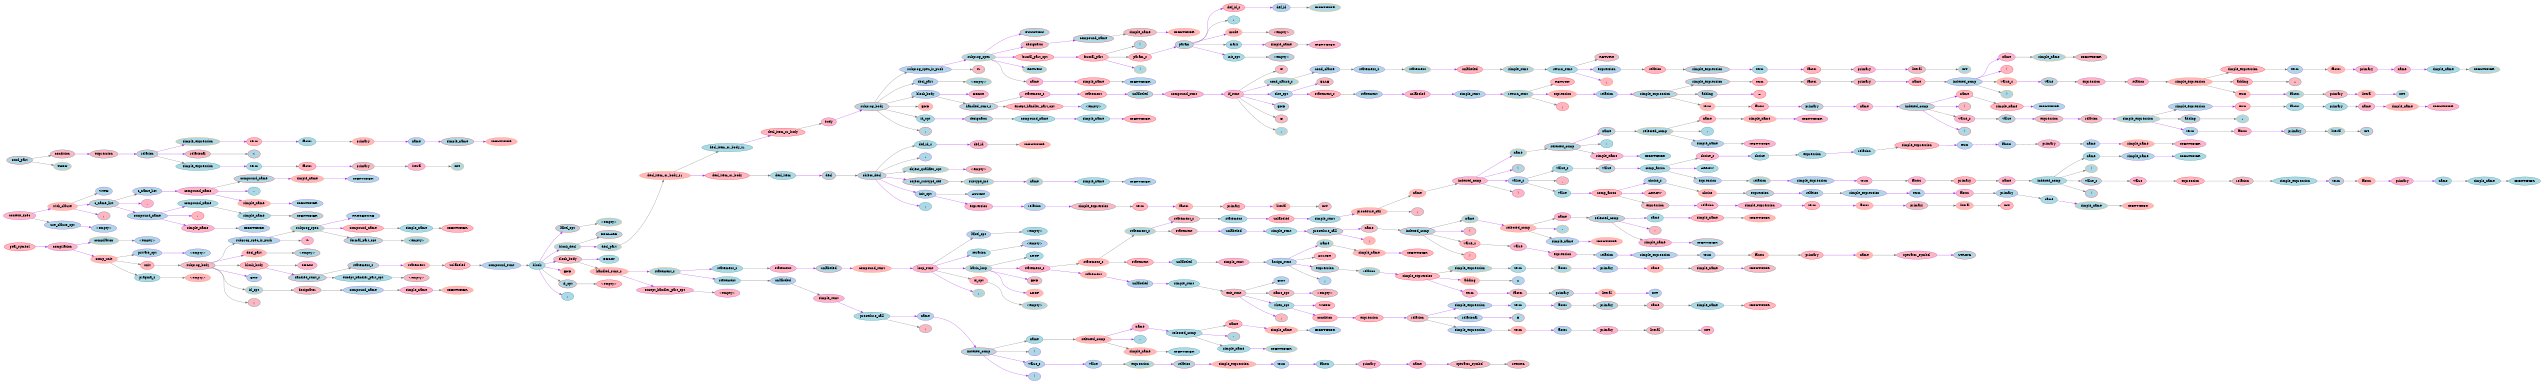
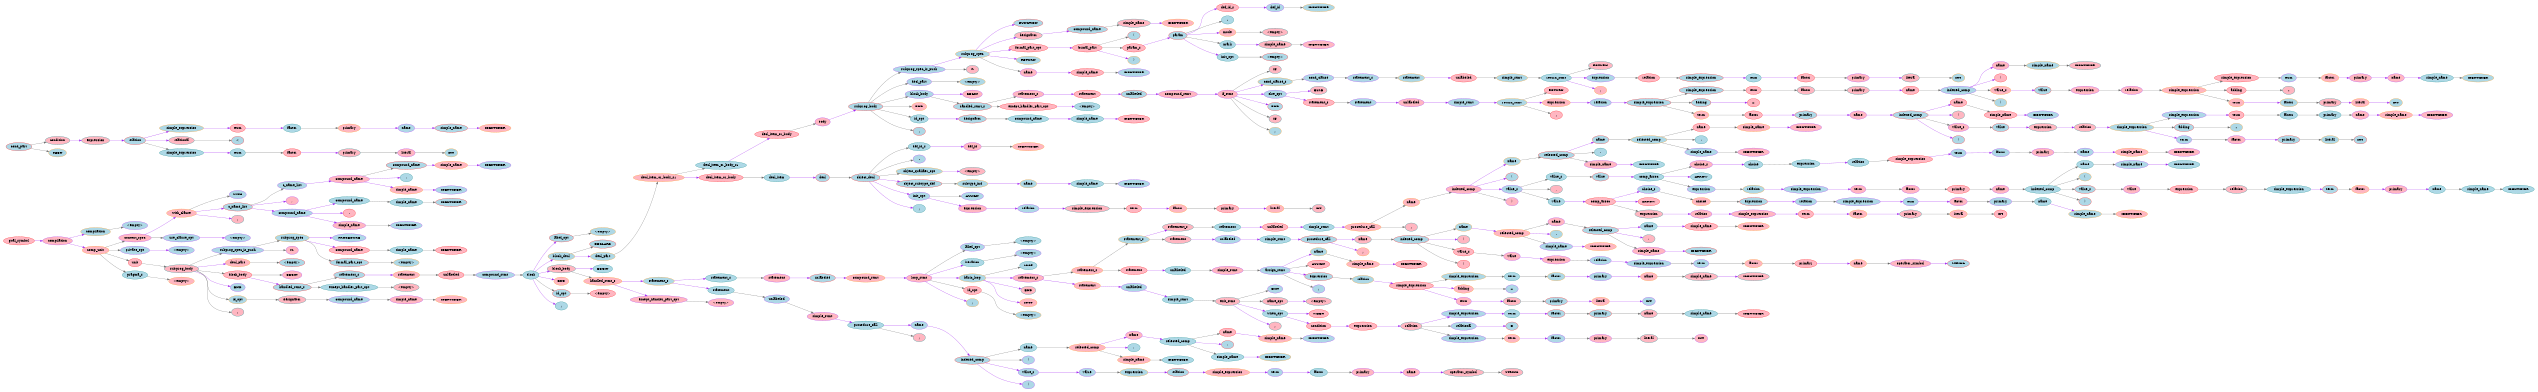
none -> (114, 245)
